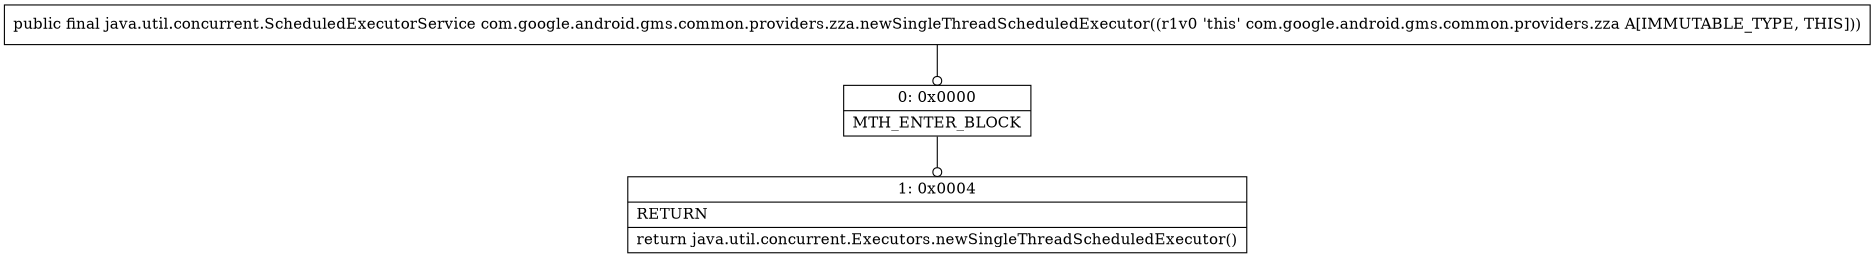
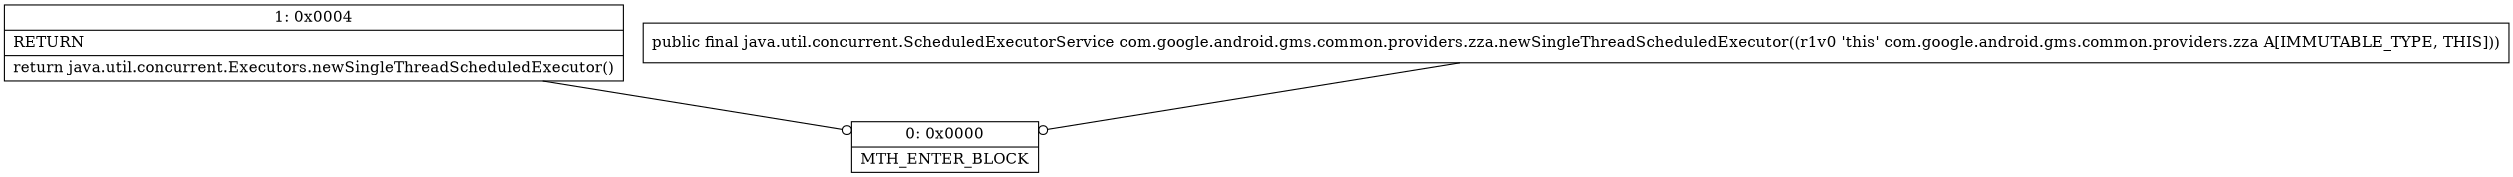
(937, 152) -> (693, 105)
